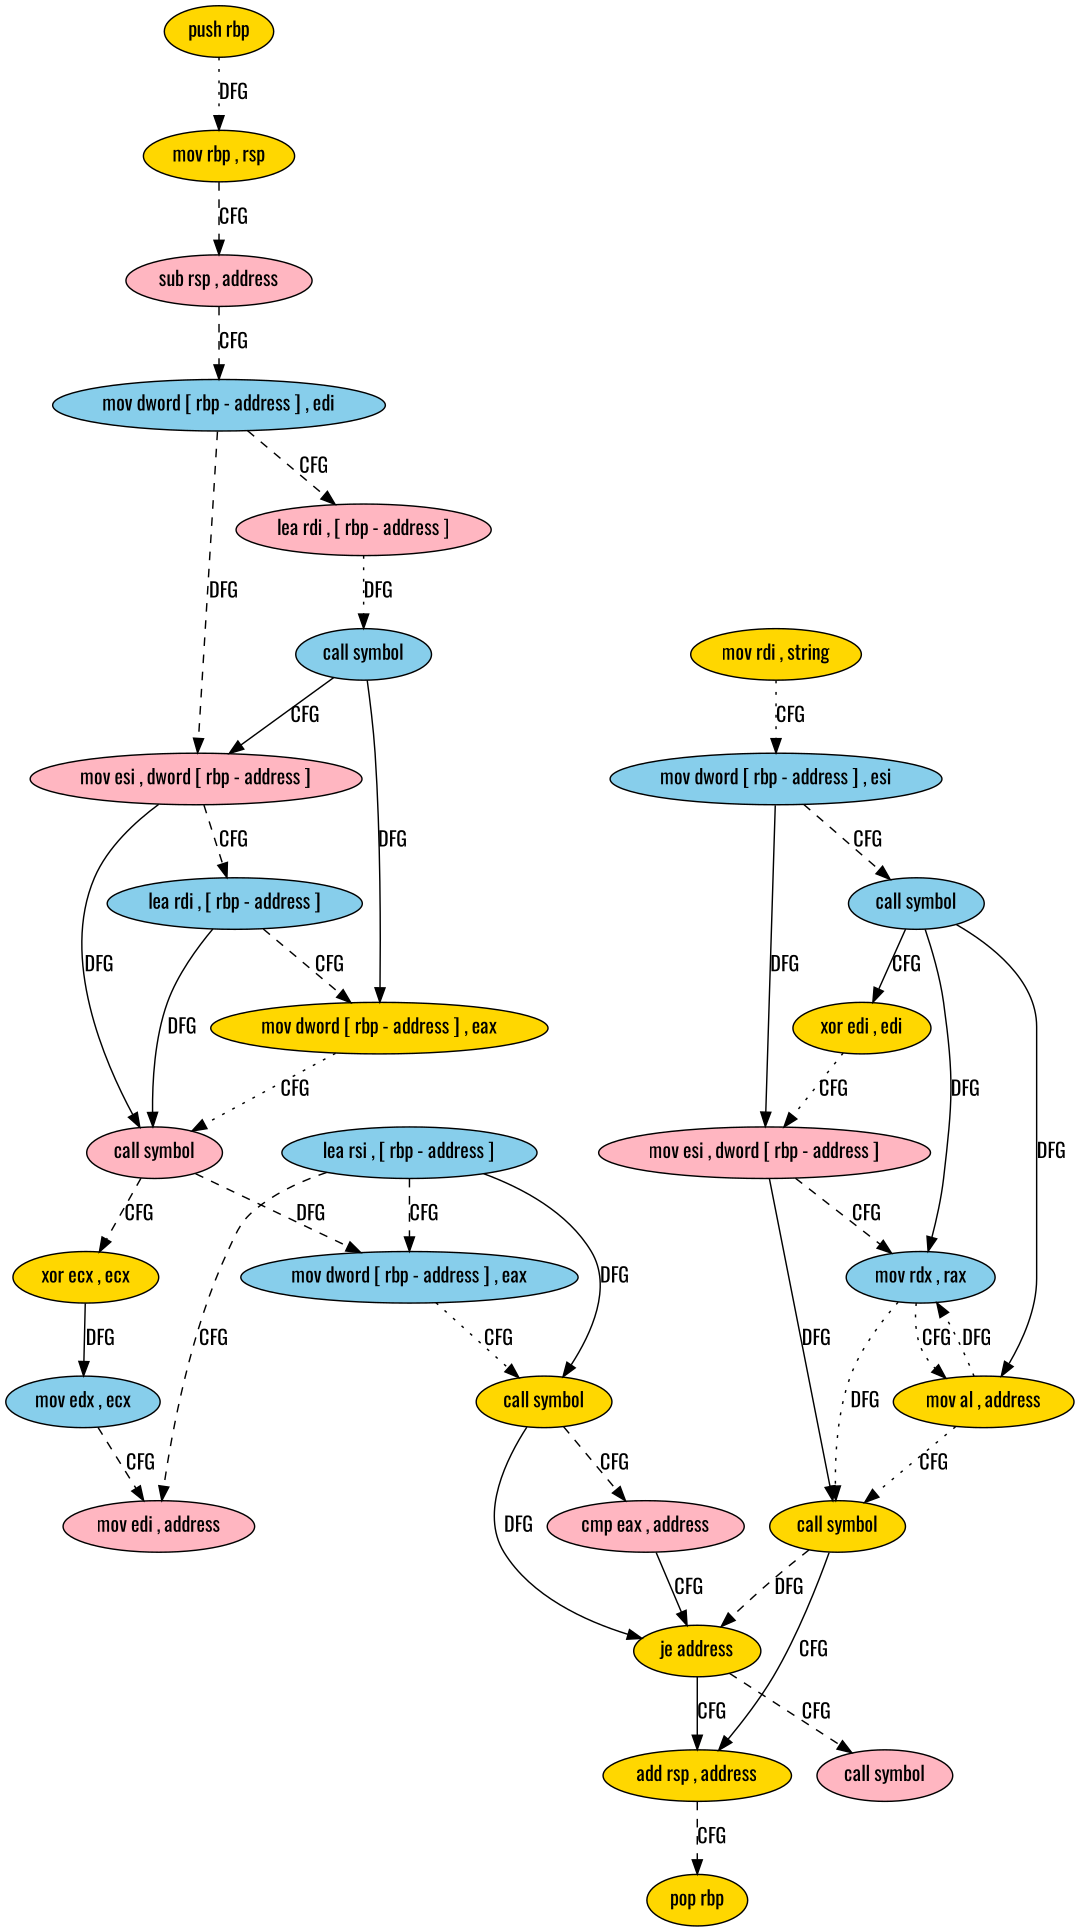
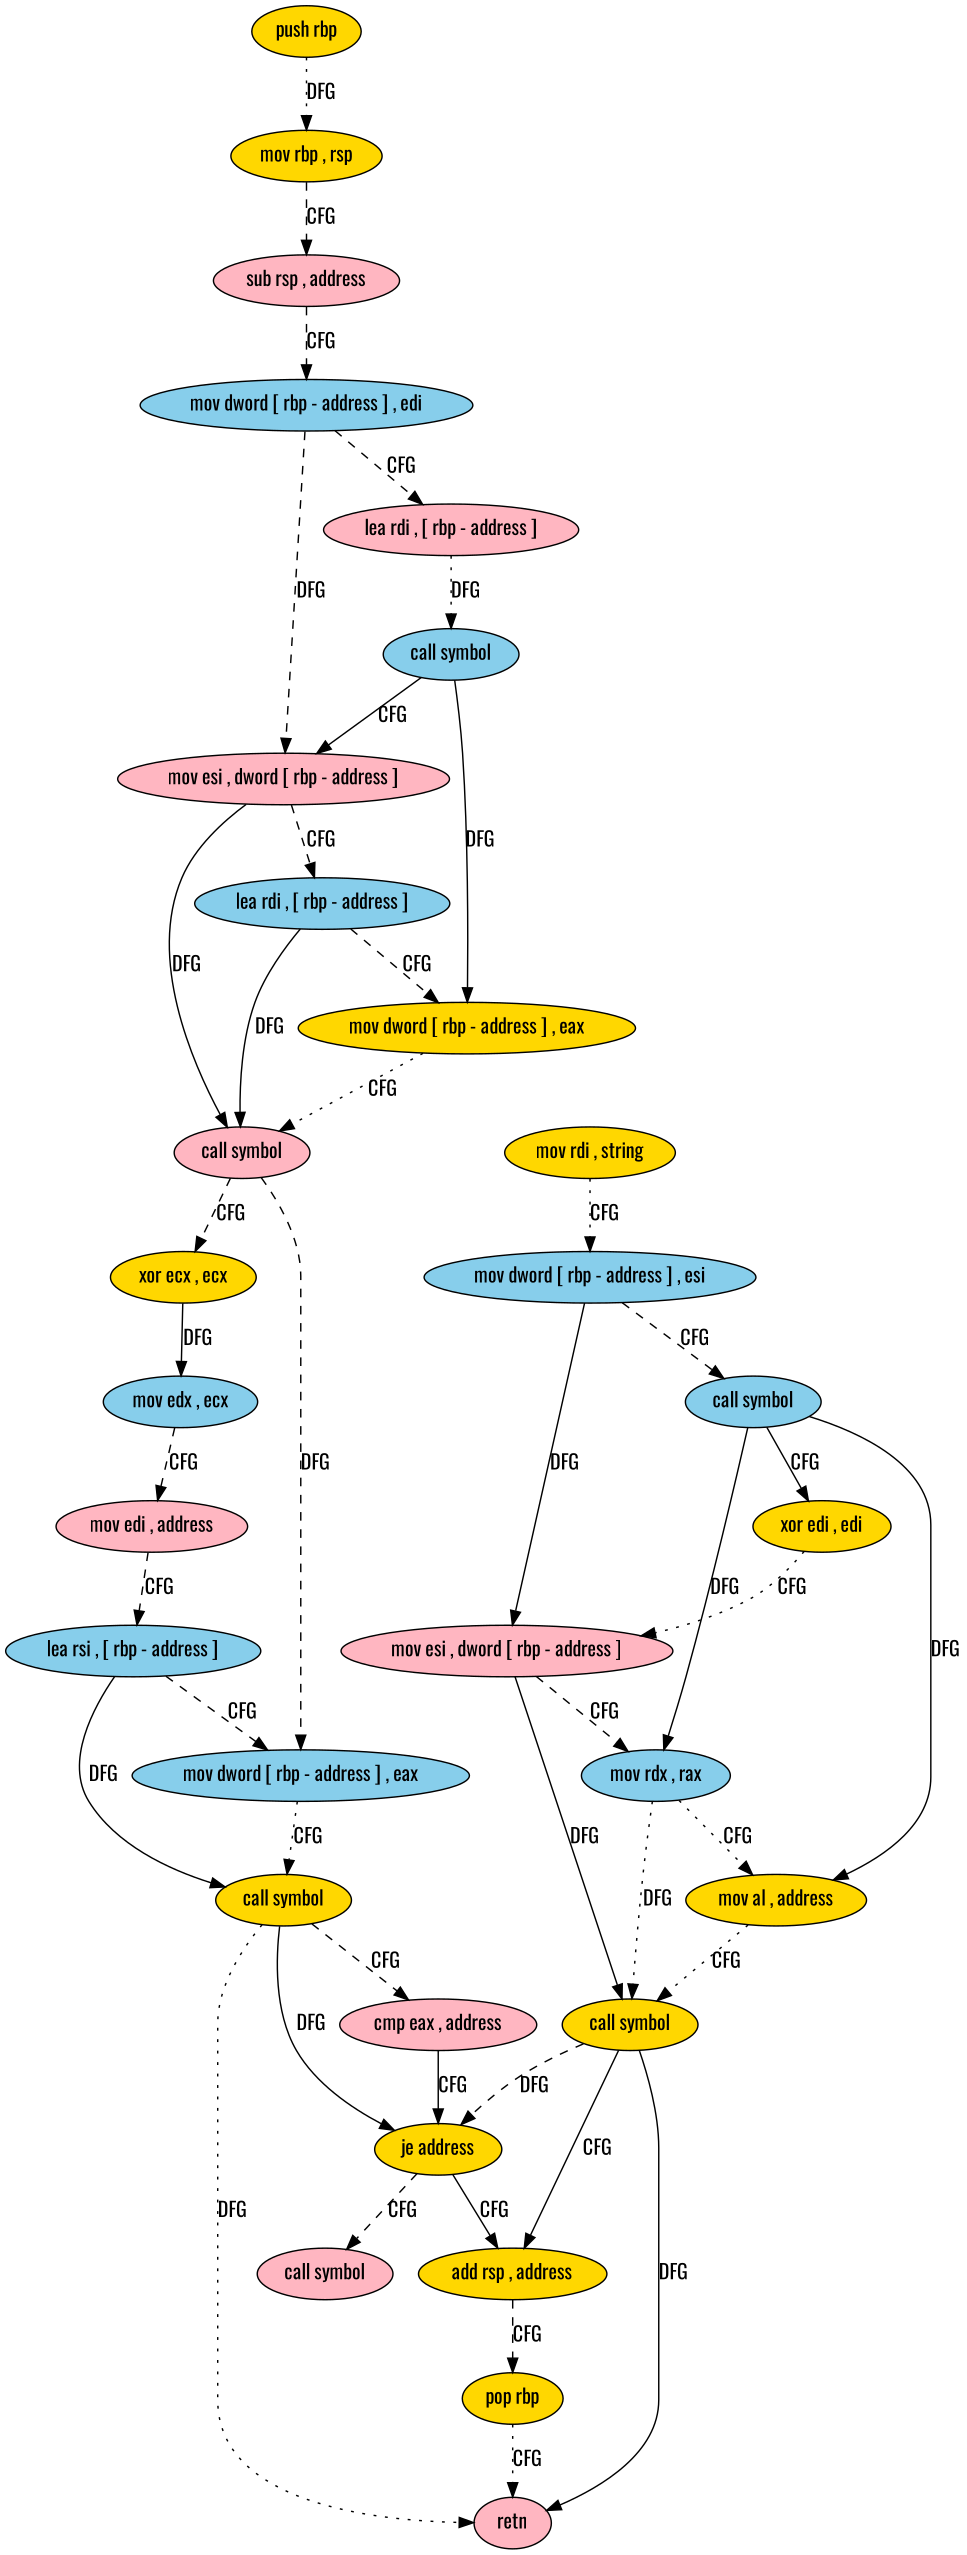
(207, 1303) -> (144, 1582)
(960, 1345) -> none
none -> (513, 2523)
